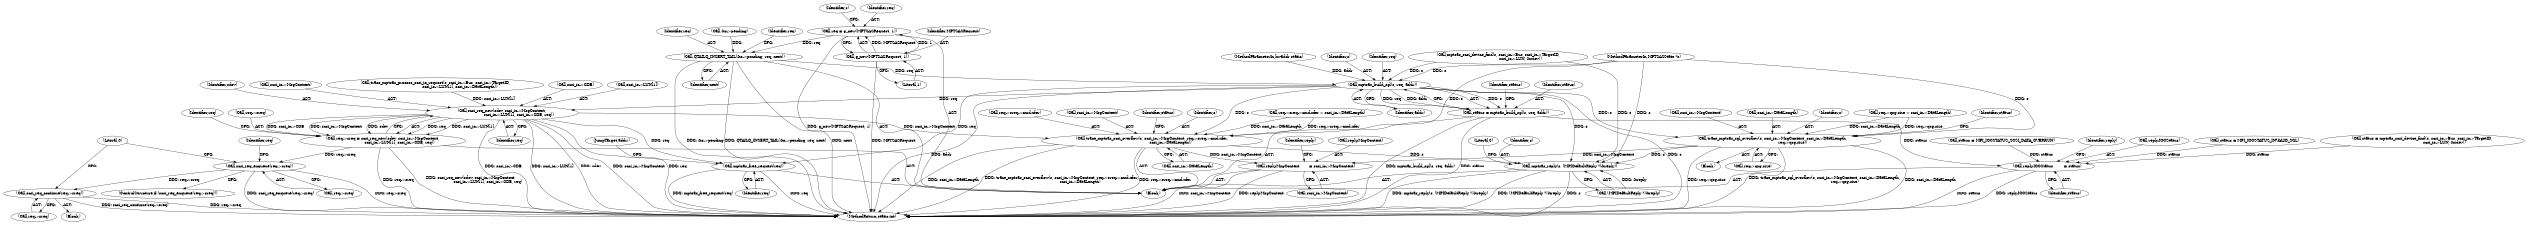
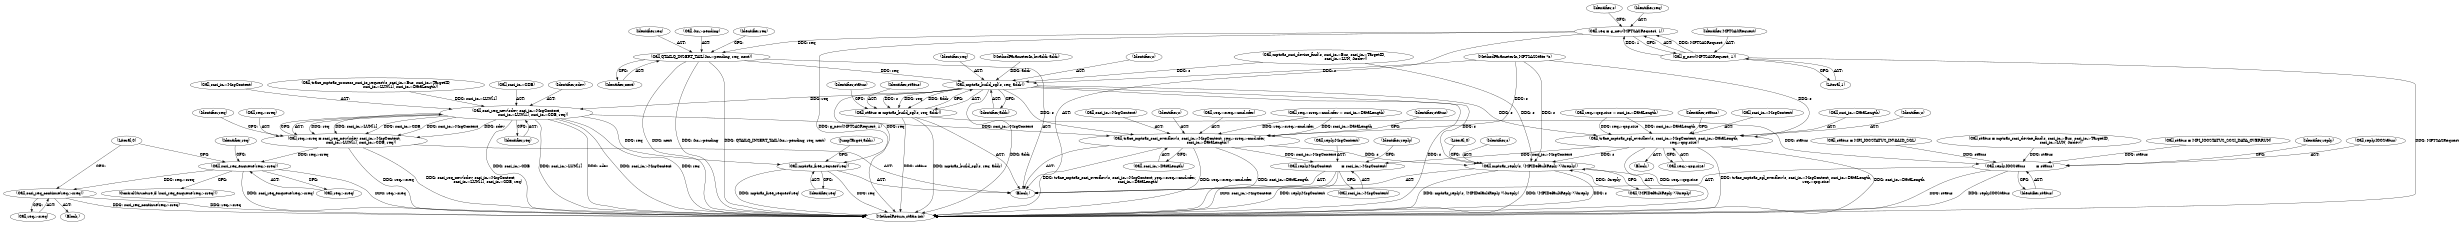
(738, 43) -> (707, 43)
(1269, 57) -> (1026, 57)
(637, 85) -> none
